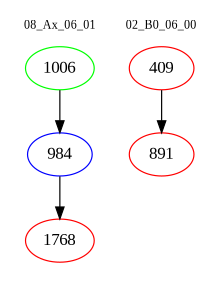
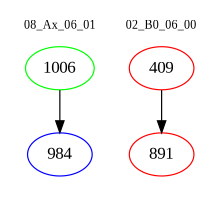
(60, 241) -> none
